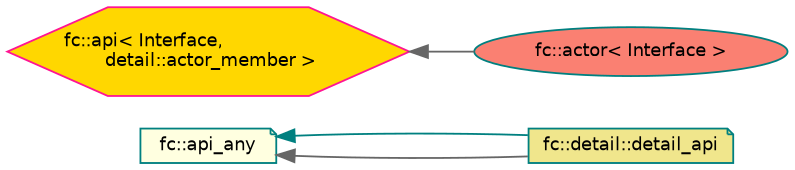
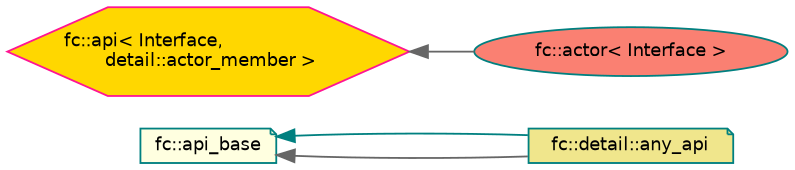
(208, 146) -> (208, 146)
(631, 146) -> (631, 146)
